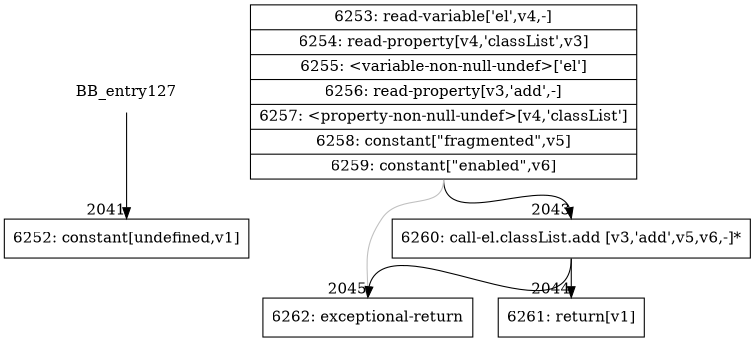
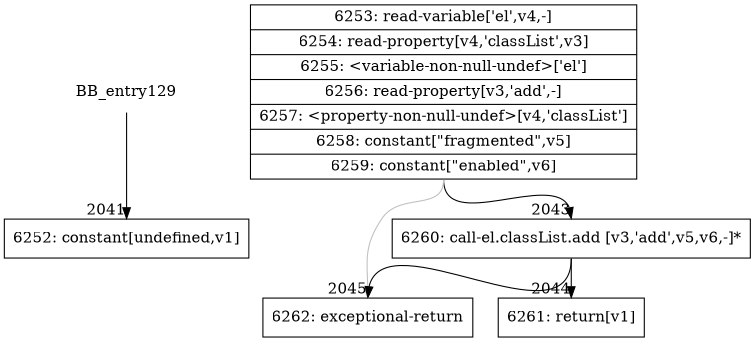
(127, 92) -> (127, 92)
